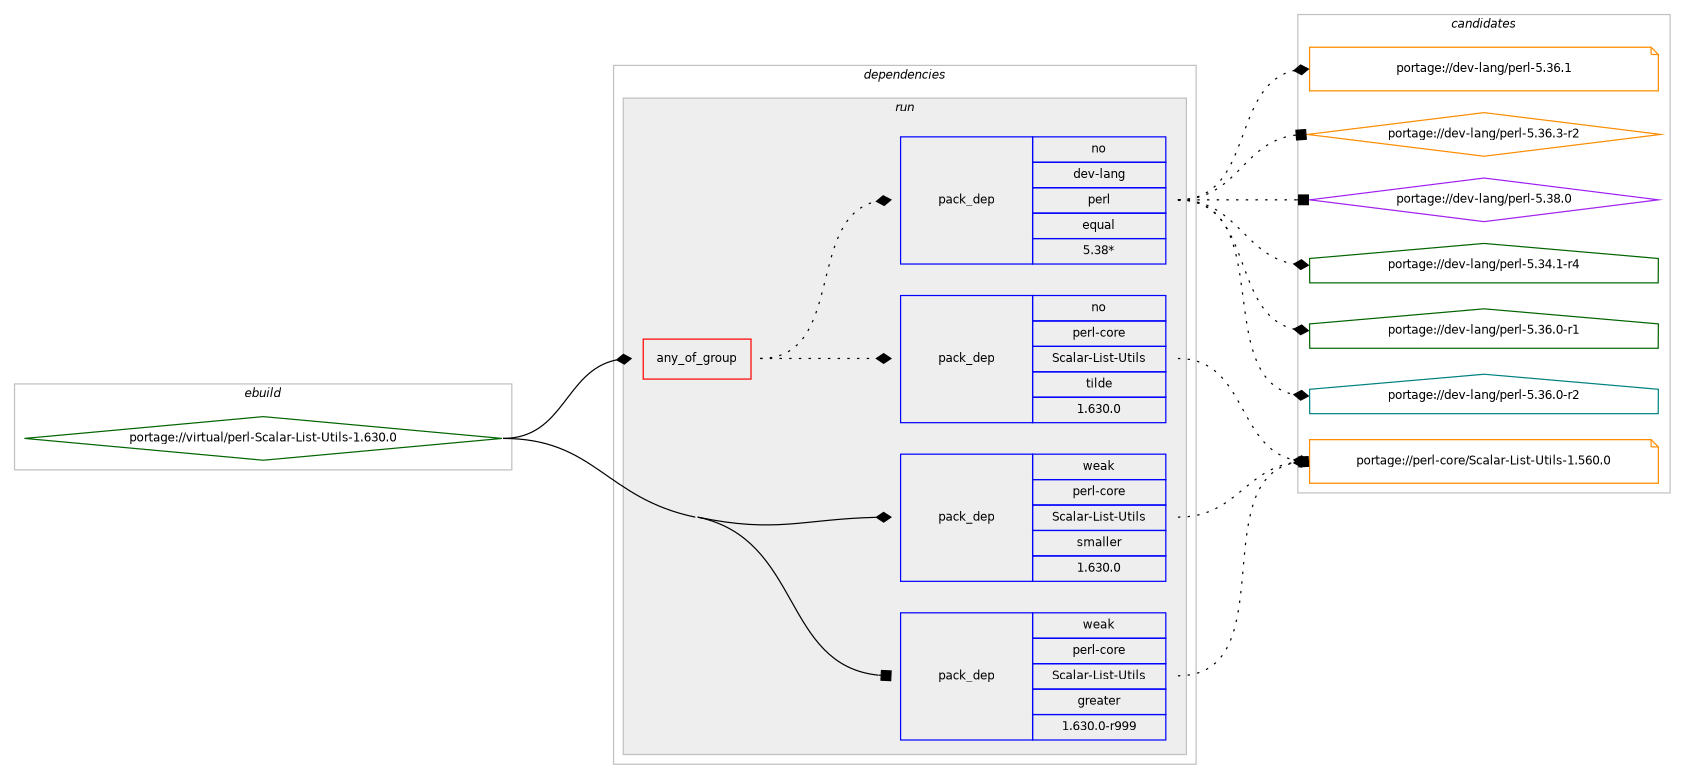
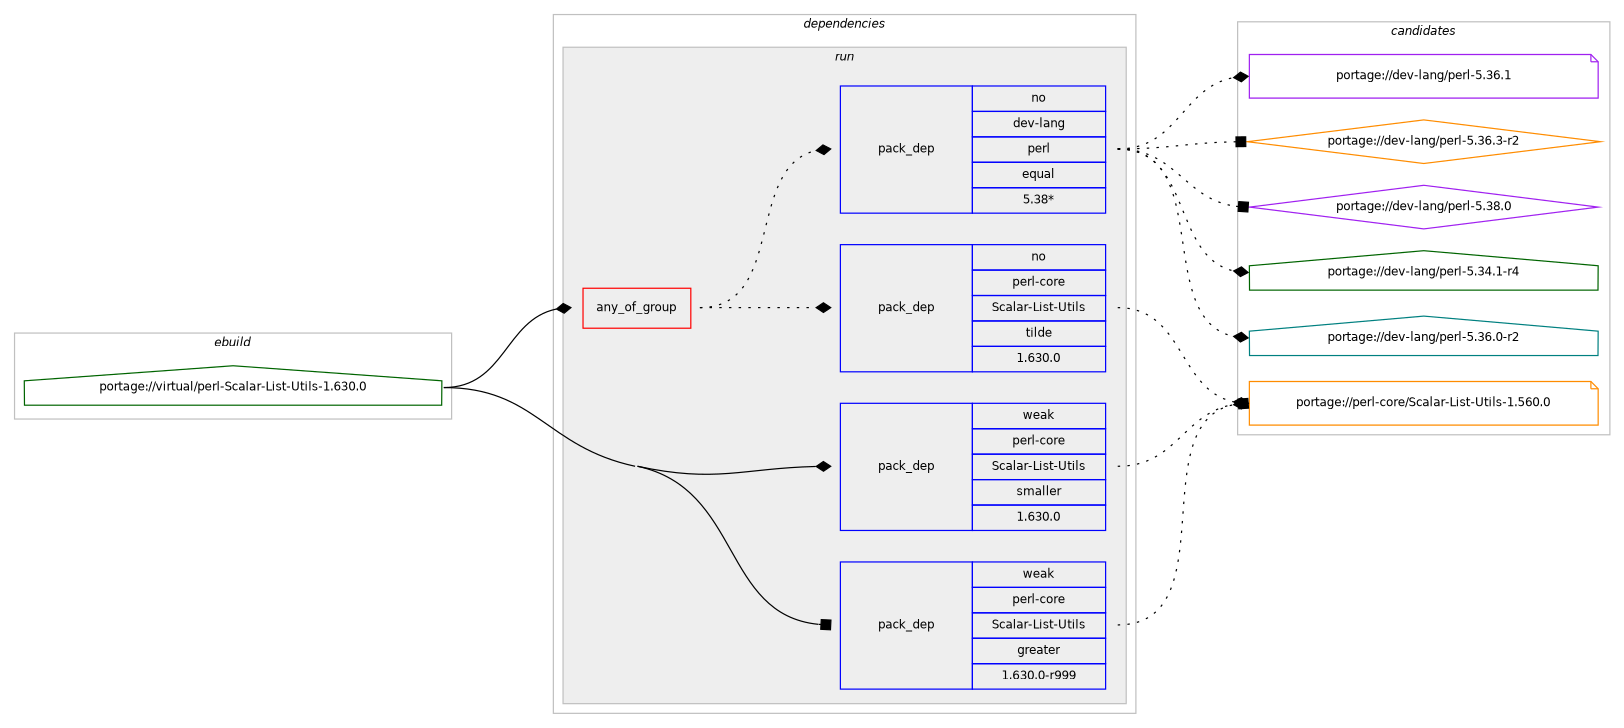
(1484, 69) -> (1424, 76)
(1484, 331) -> none
(263, 438) -> (233, 388)
